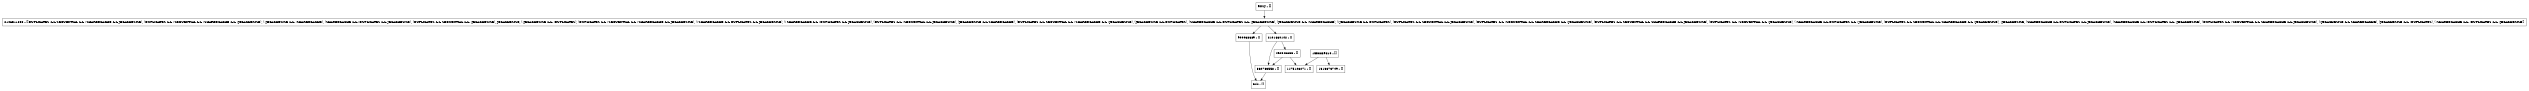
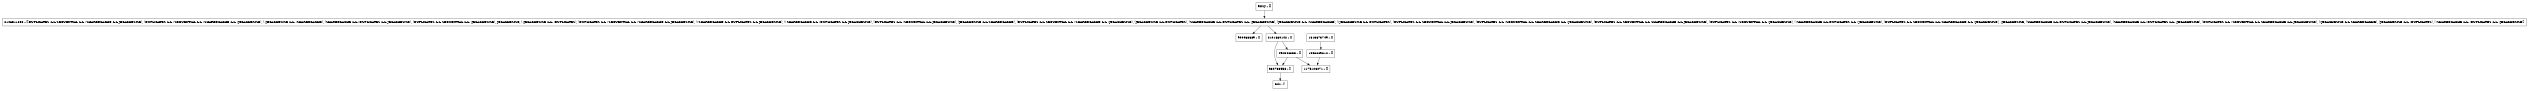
(1327, 60) -> (1321, 45)
(1251, 61) -> none
